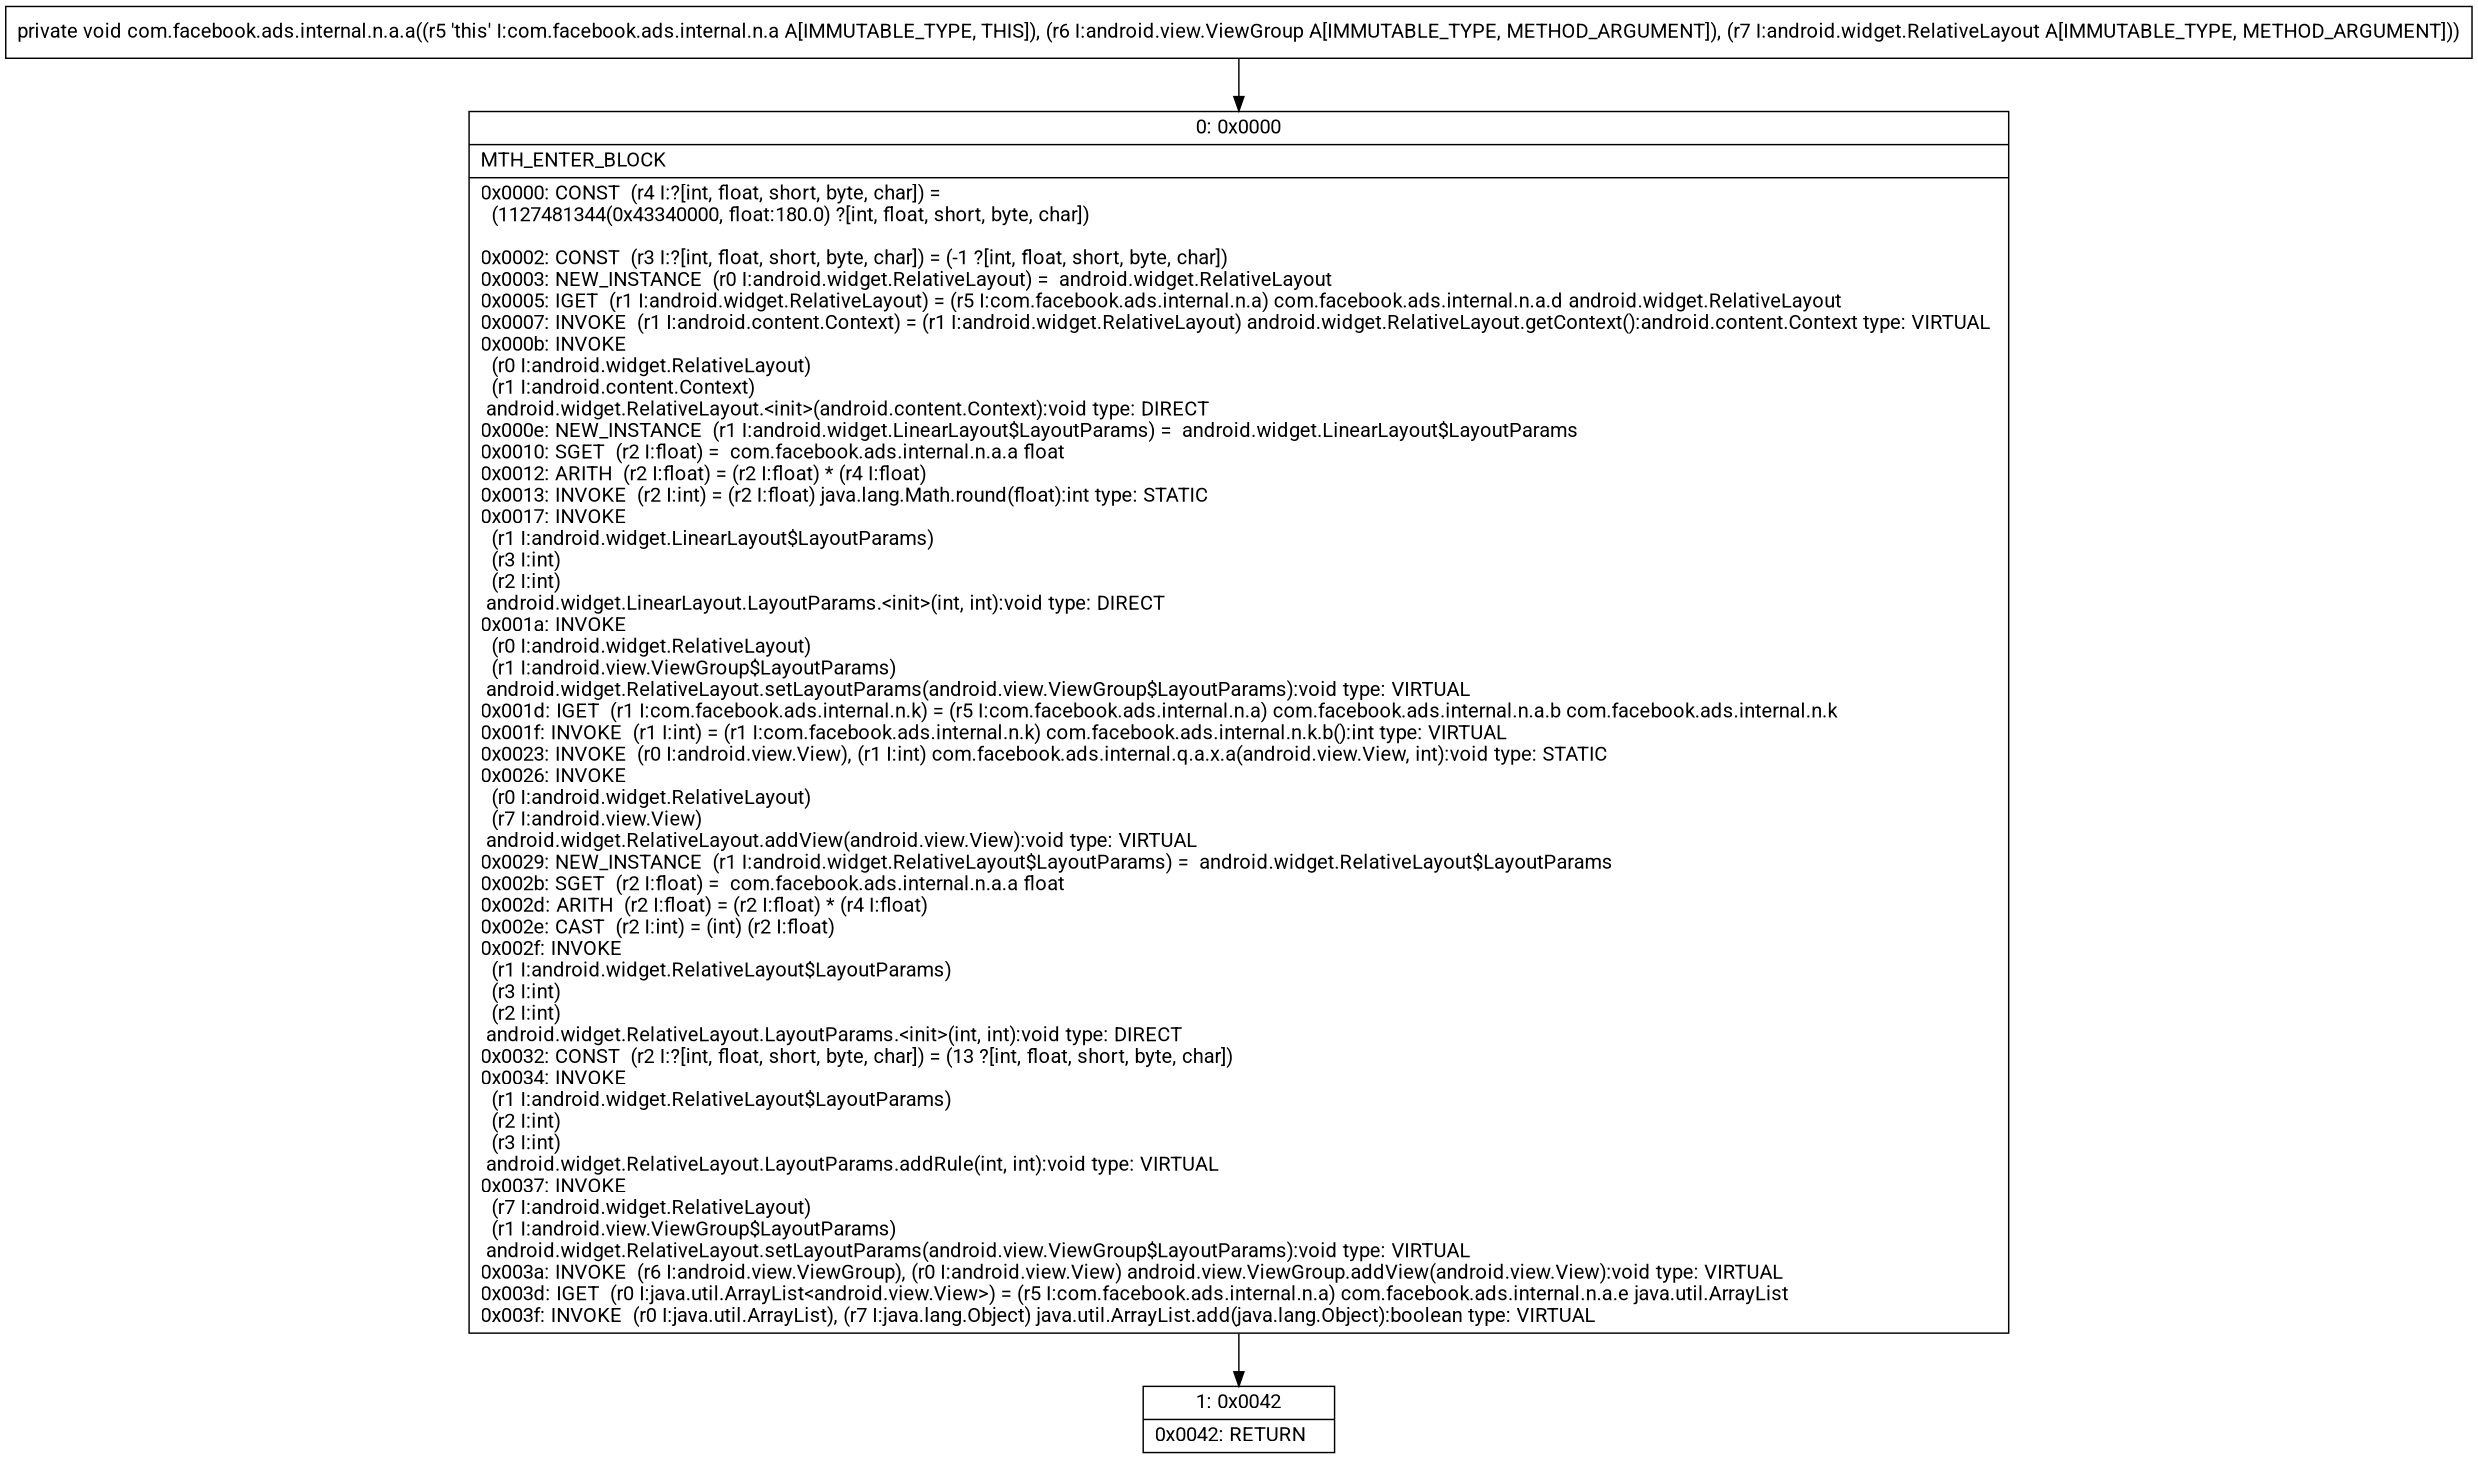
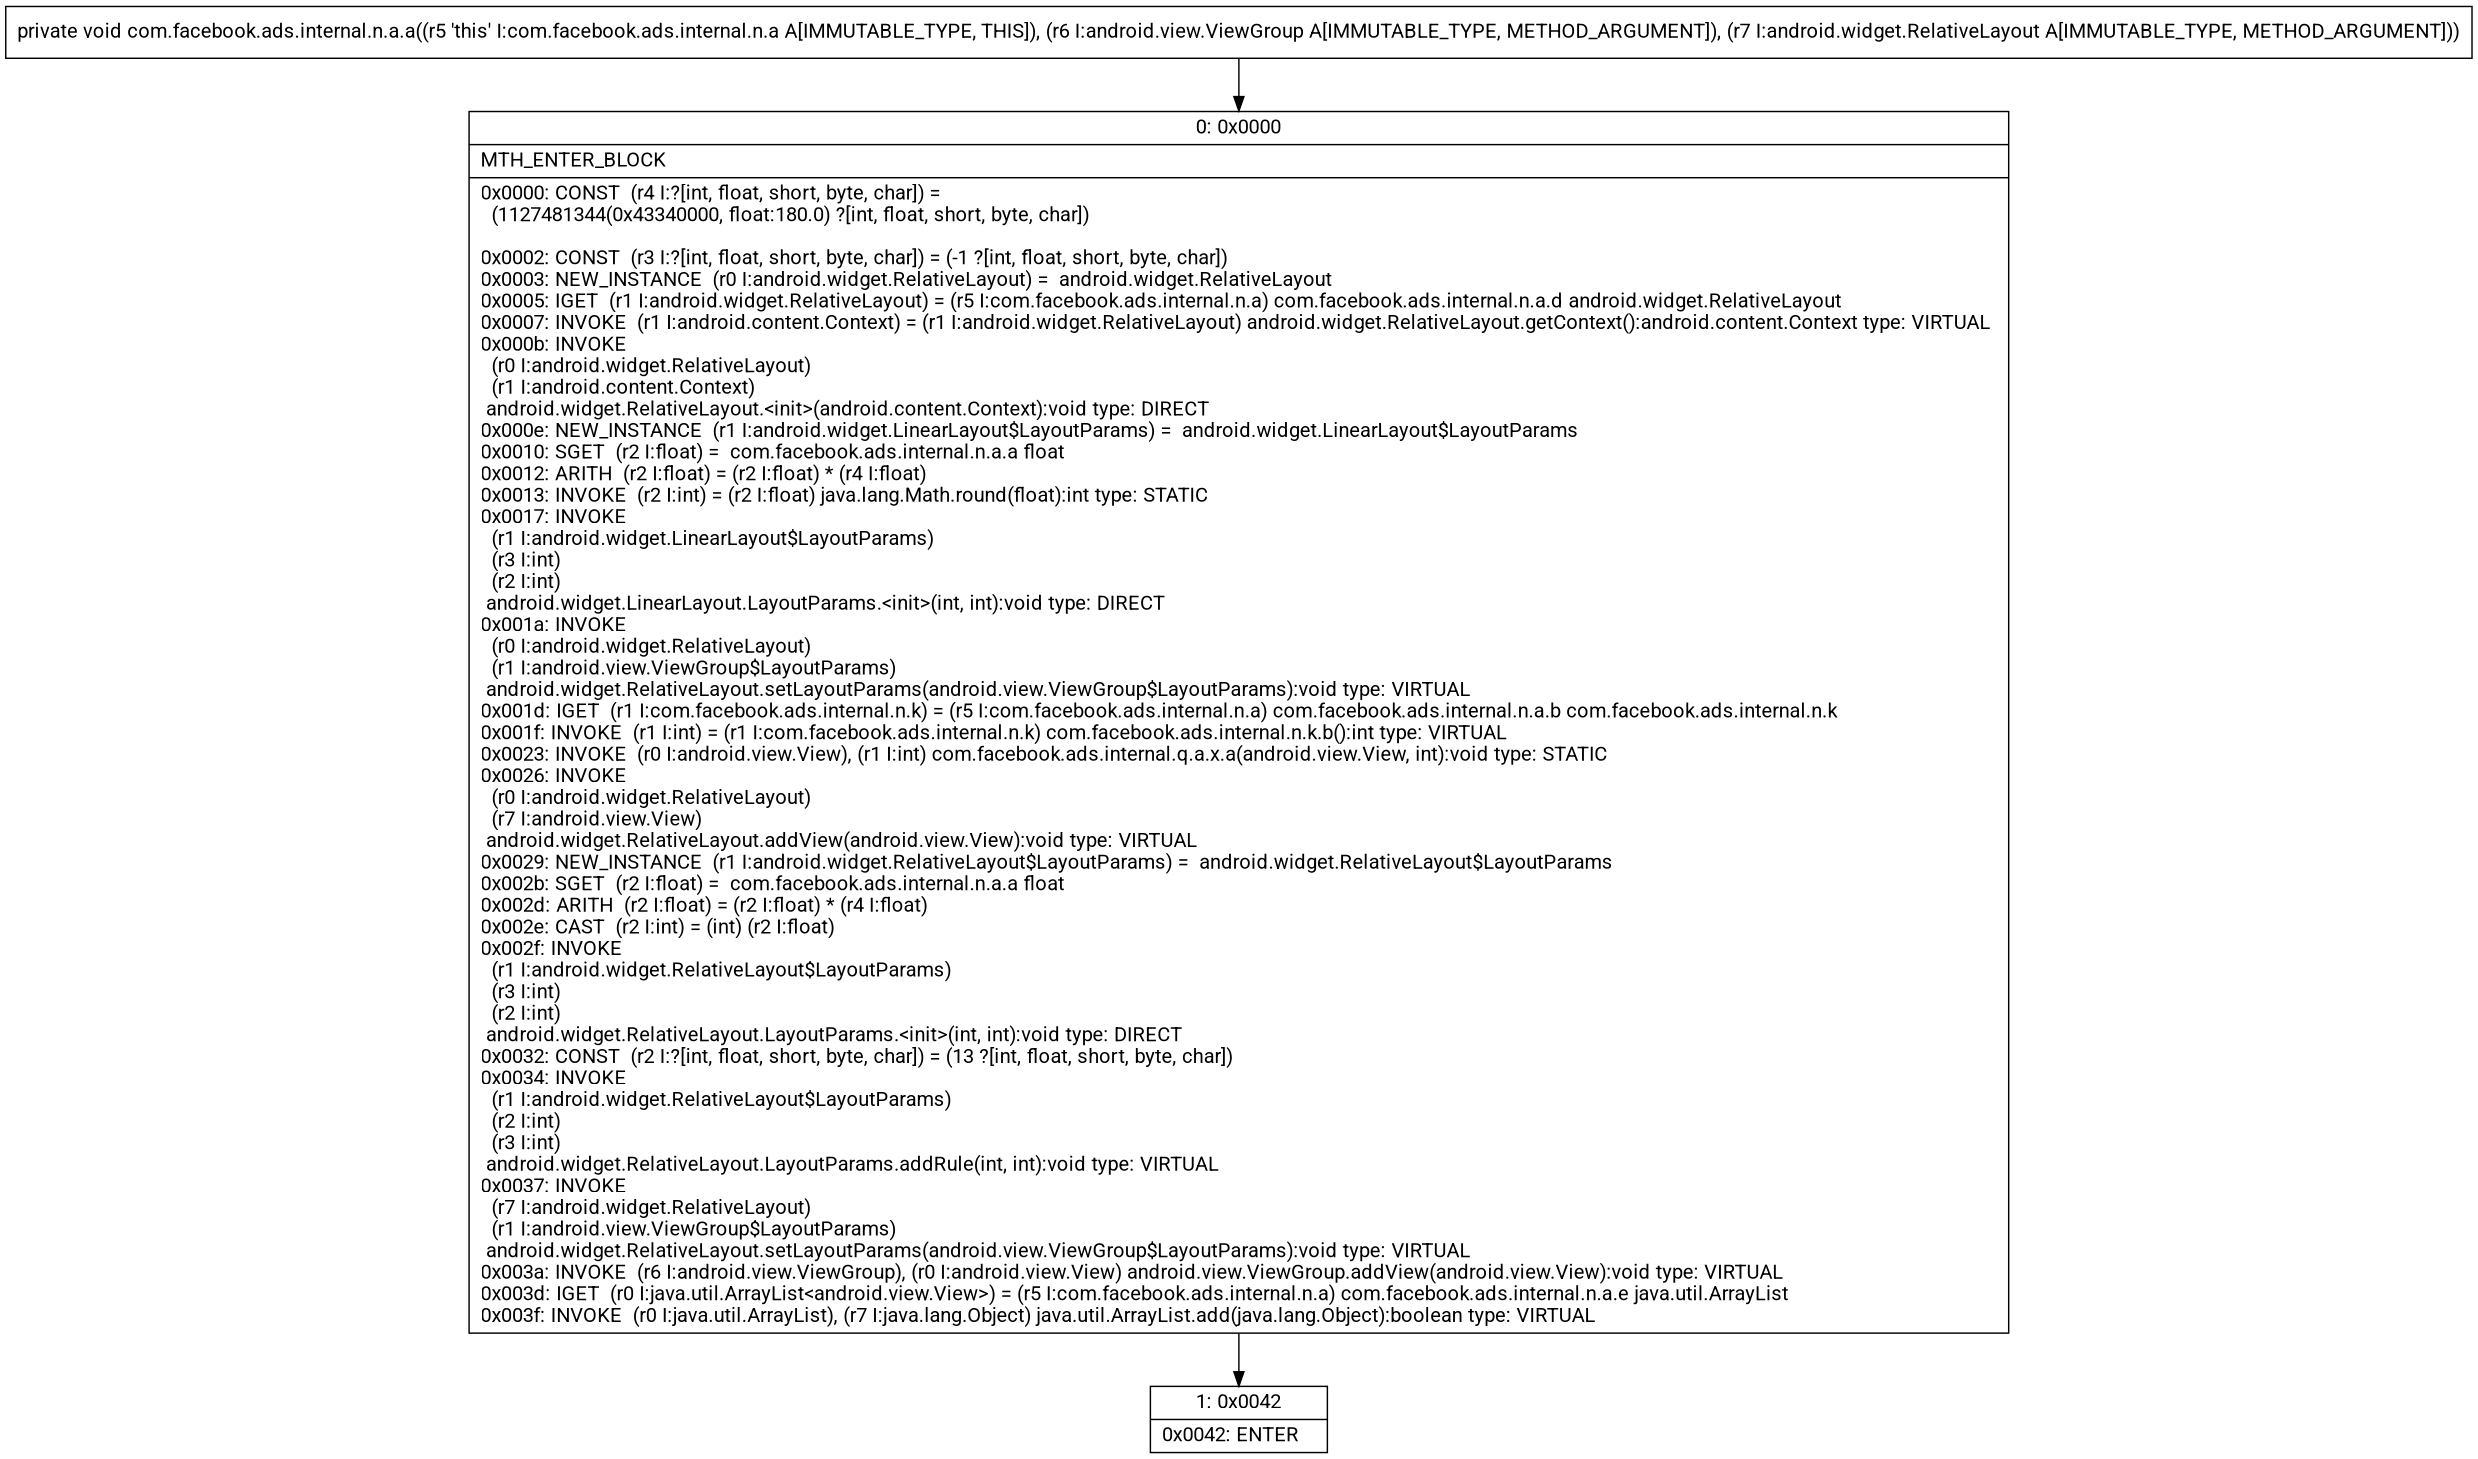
(1239, 1435) -> (1239, 1435)
